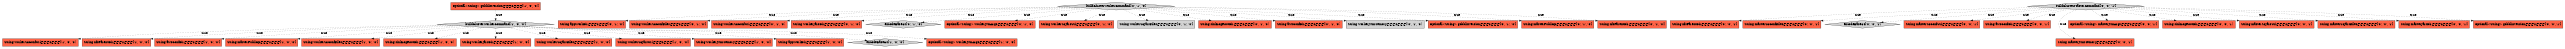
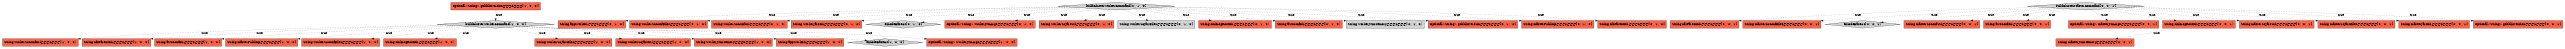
(2059, 22) -> (2148, 33)
(496, 42) -> none
